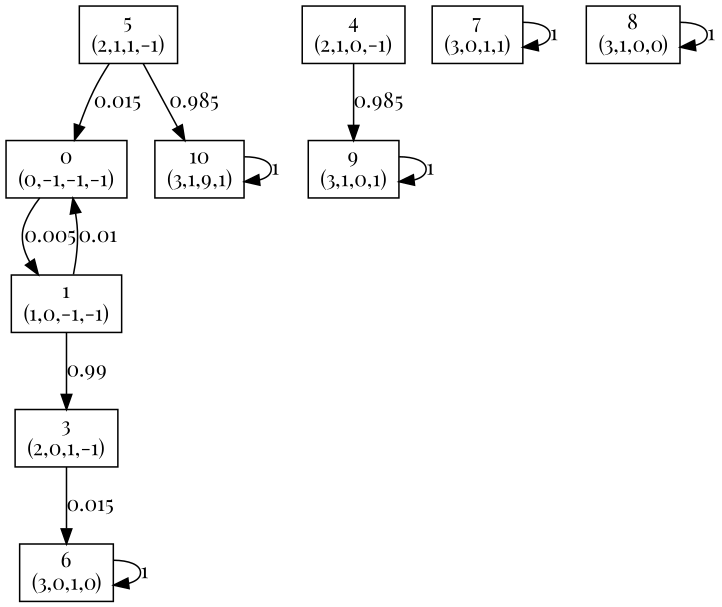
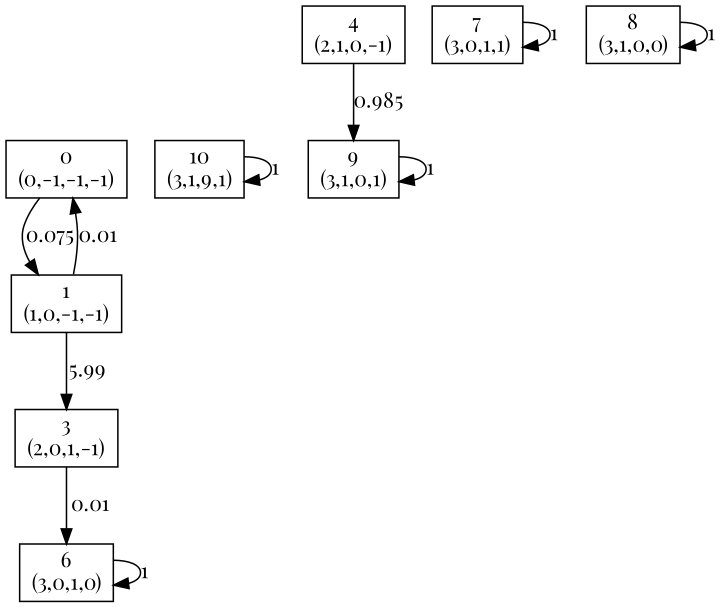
(128, 35) -> none
(51, 236) -> (51, 236)
(88, 371) -> (88, 371)
(91, 505) -> (91, 505)
